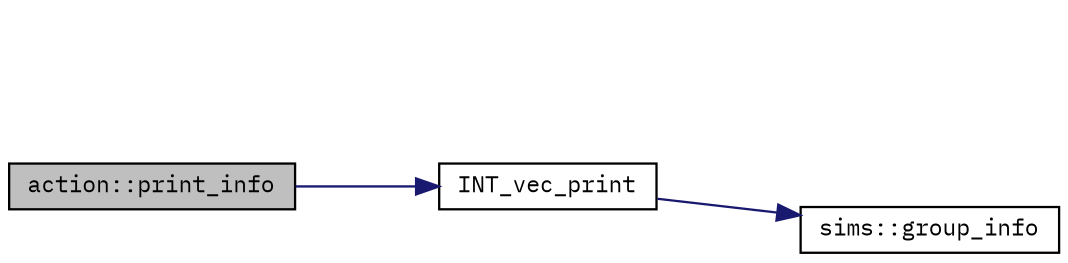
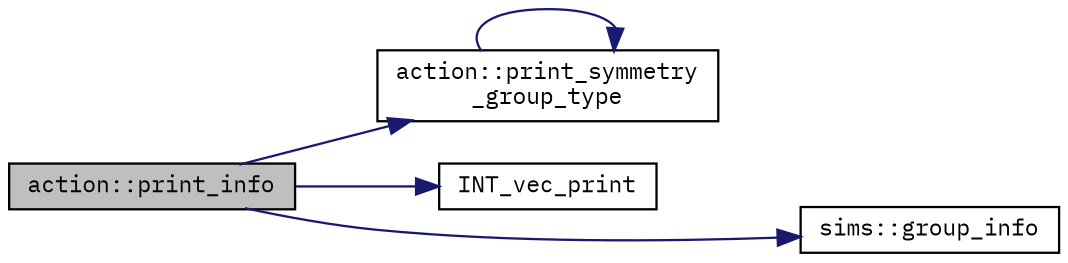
none -> (548, 86)
(717, 206) -> (510, 238)
